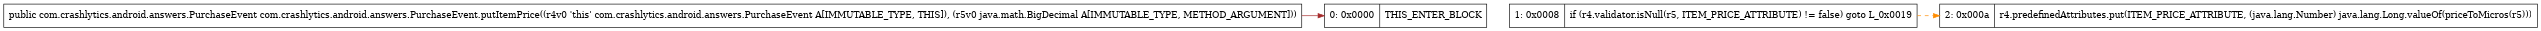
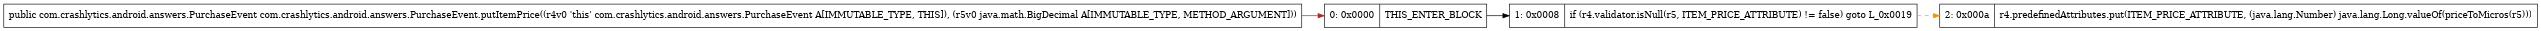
none -> (1495, 16)
